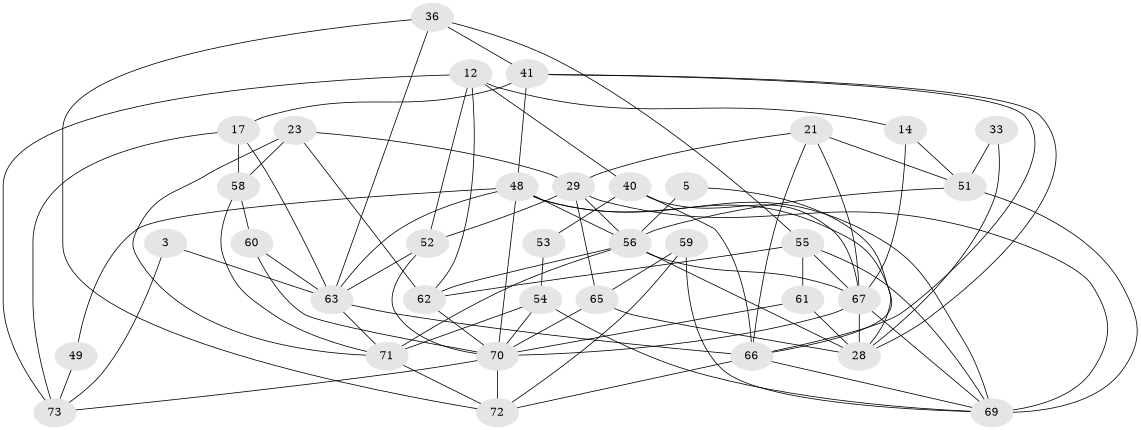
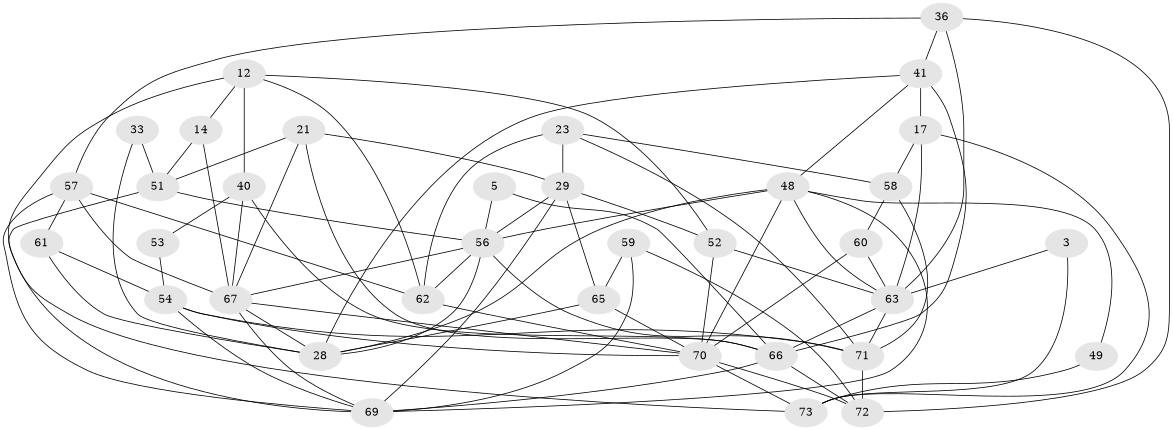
(803, 243) -> (72, 187)
(650, 328) -> (104, 272)
